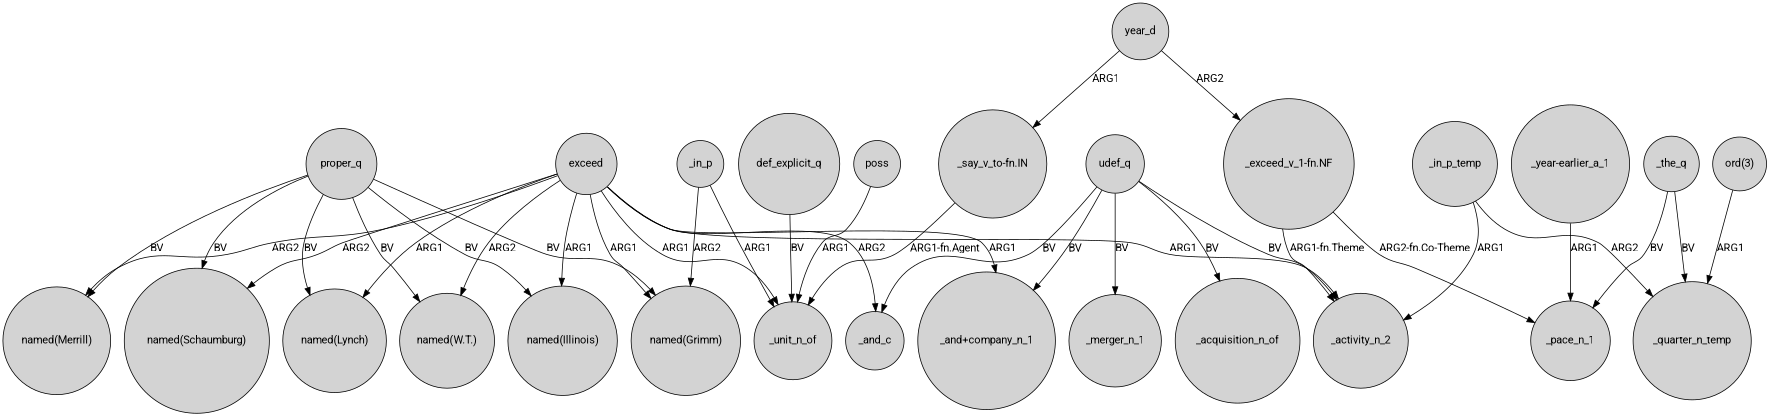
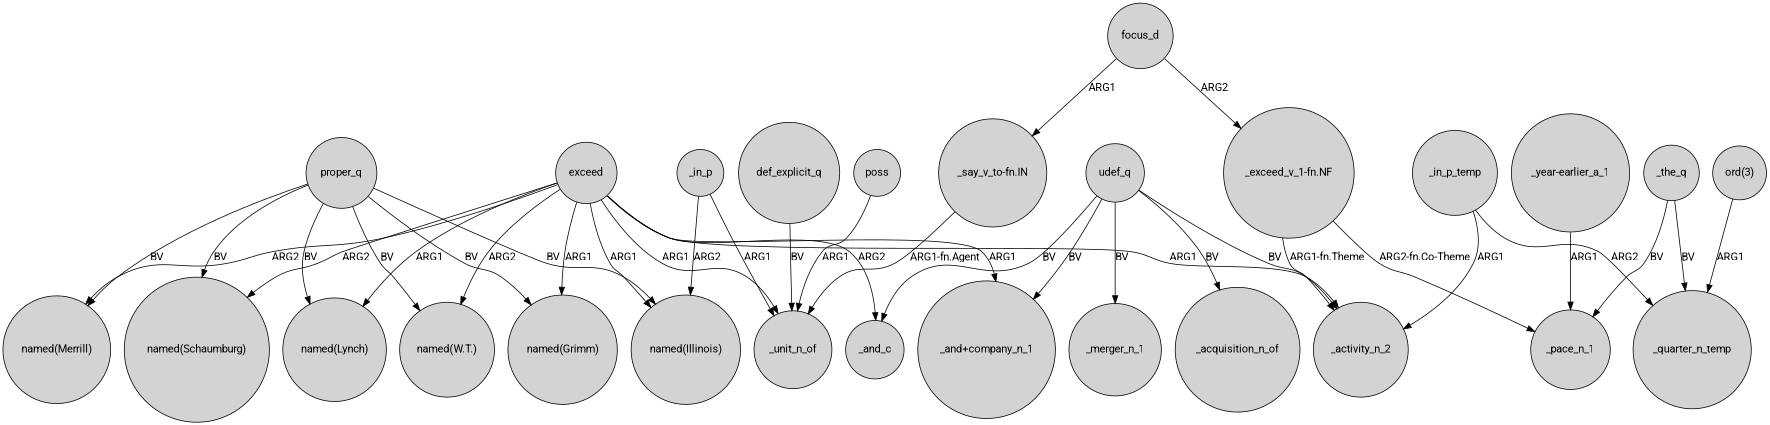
(1140, 31) -> (1140, 36)
(695, 226) -> (695, 235)
